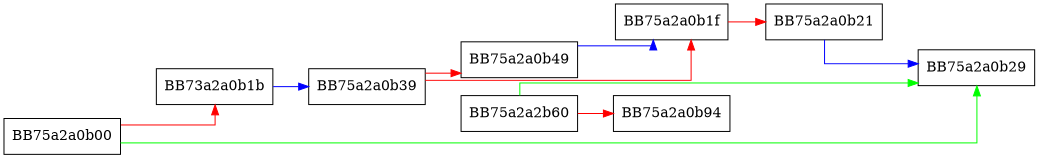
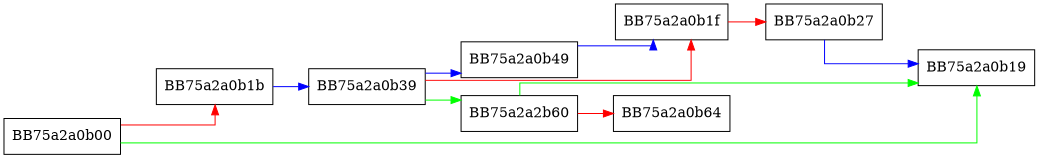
(824, 22) -> (824, 22)
(976, 68) -> (976, 68)
(438, 73) -> (438, 73)
(215, 87) -> (215, 87)
none -> (438, 100)
(672, 114) -> (672, 114)
